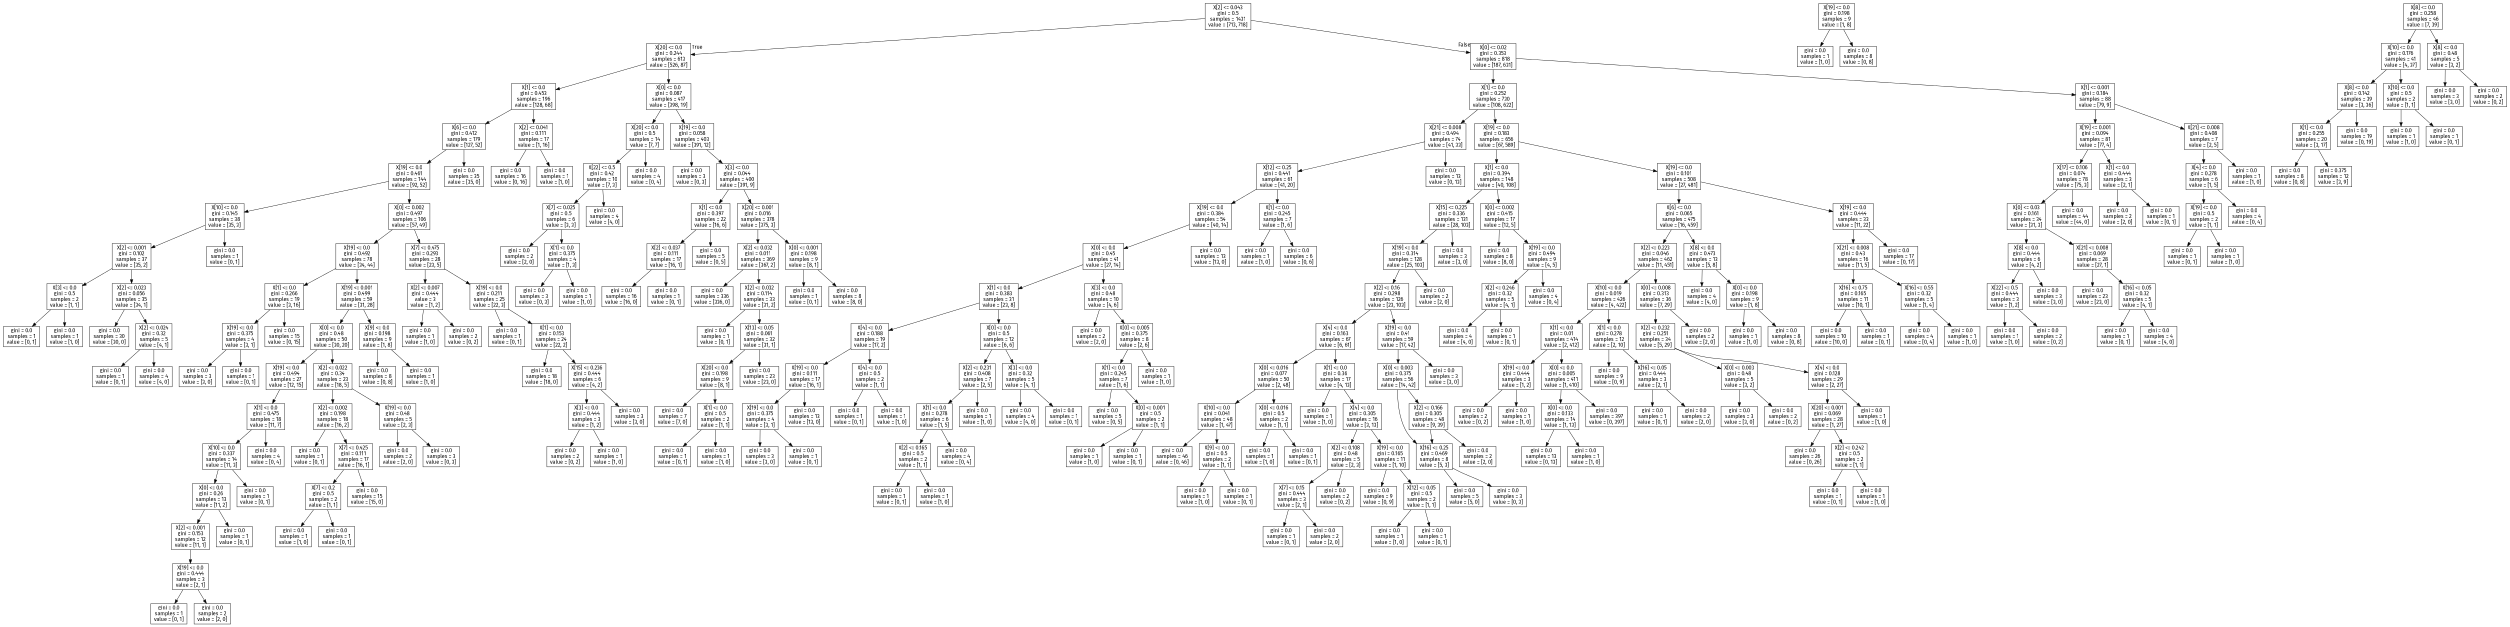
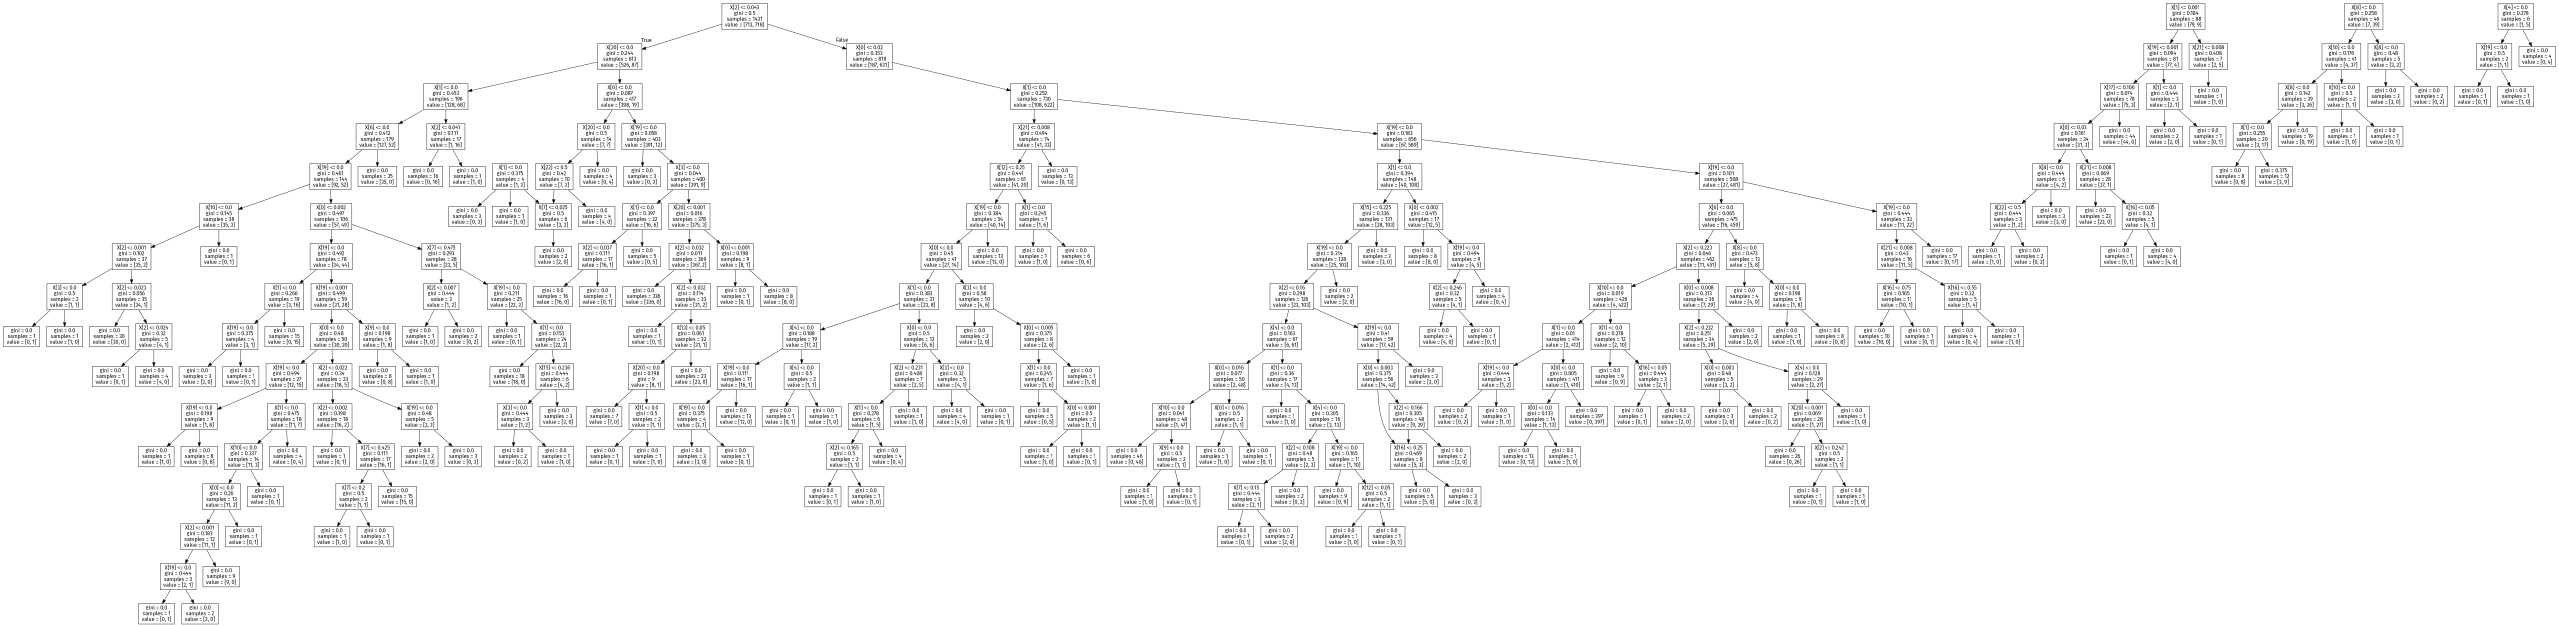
(1794, 77) -> none
(2204, 155) -> none
(561, 235) -> (530, 195)
(1103, 297) -> (975, 297)
(715, 377) -> (646, 377)
none -> (244, 398)
(190, 537) -> (200, 537)
none -> (221, 577)
